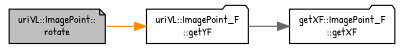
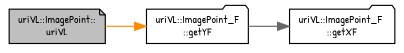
(57, 26) -> (57, 26)
(342, 26) -> (342, 26)
